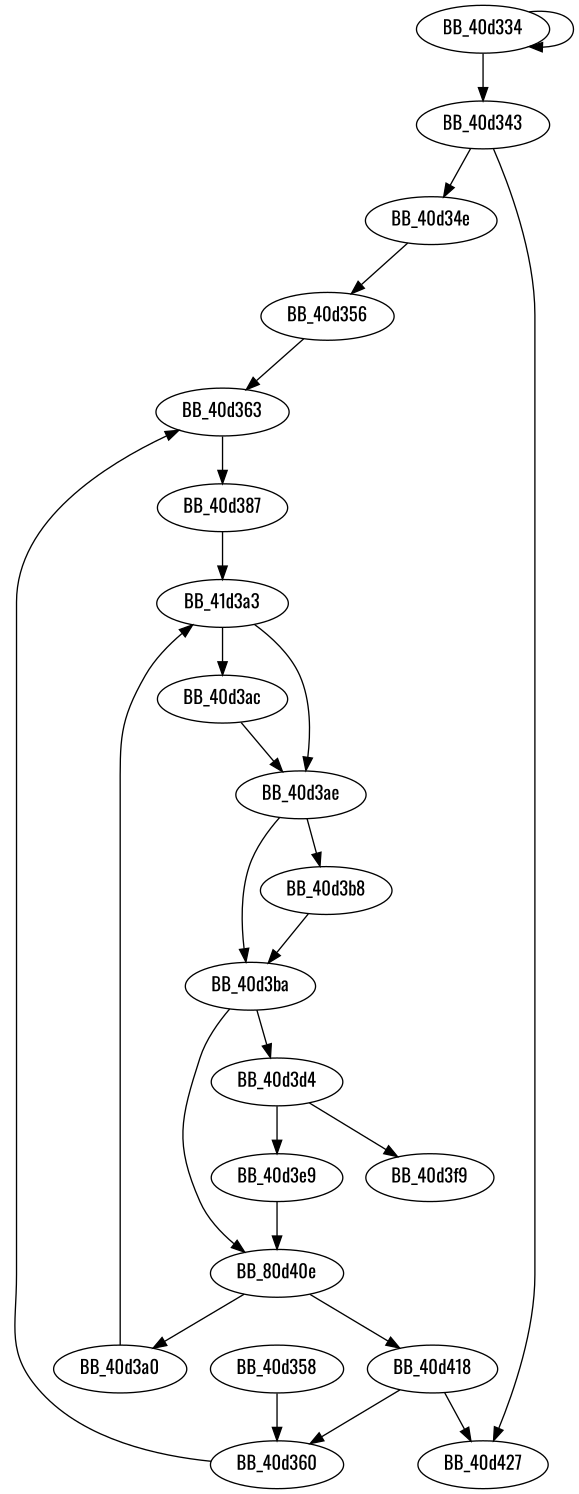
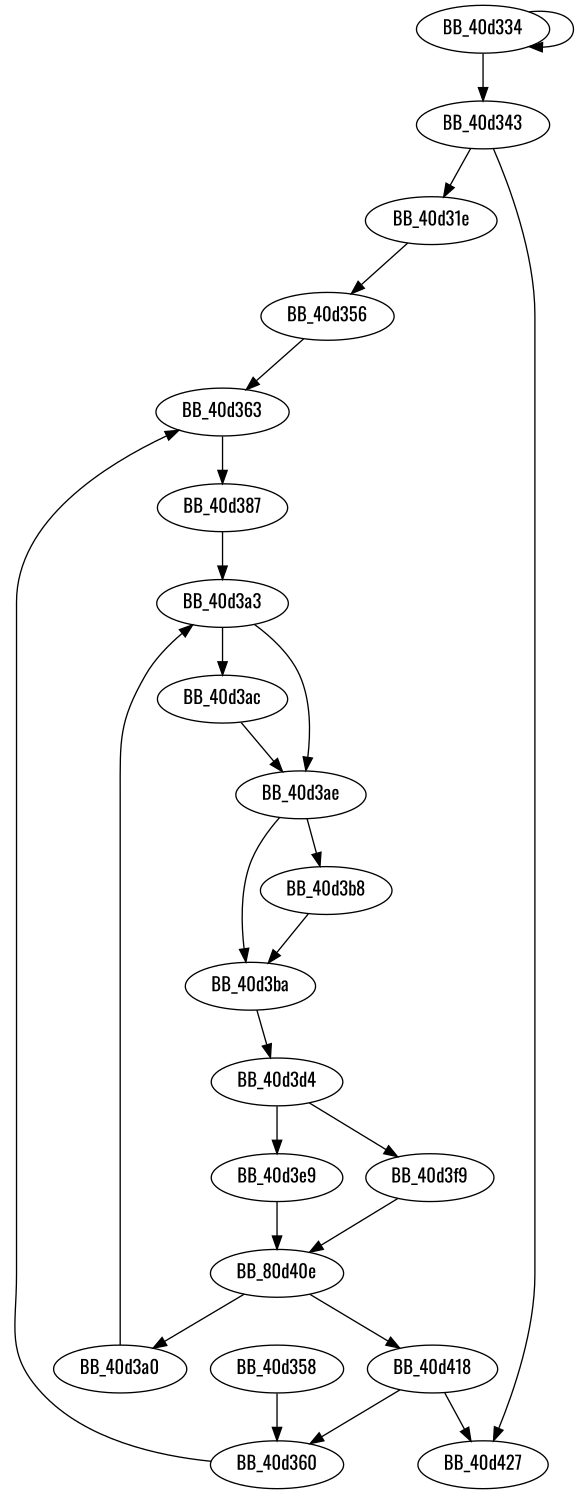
(431, 221) -> (431, 221)
(223, 603) -> (223, 603)
(183, 1129) -> (359, 1222)
